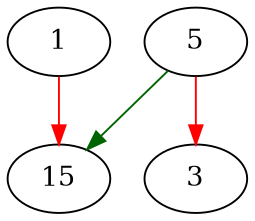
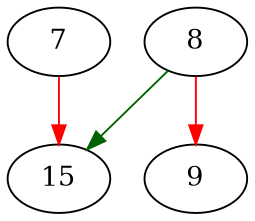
(59, 42) -> (59, 42)
(196, 42) -> (196, 42)
(196, 179) -> (196, 179)
